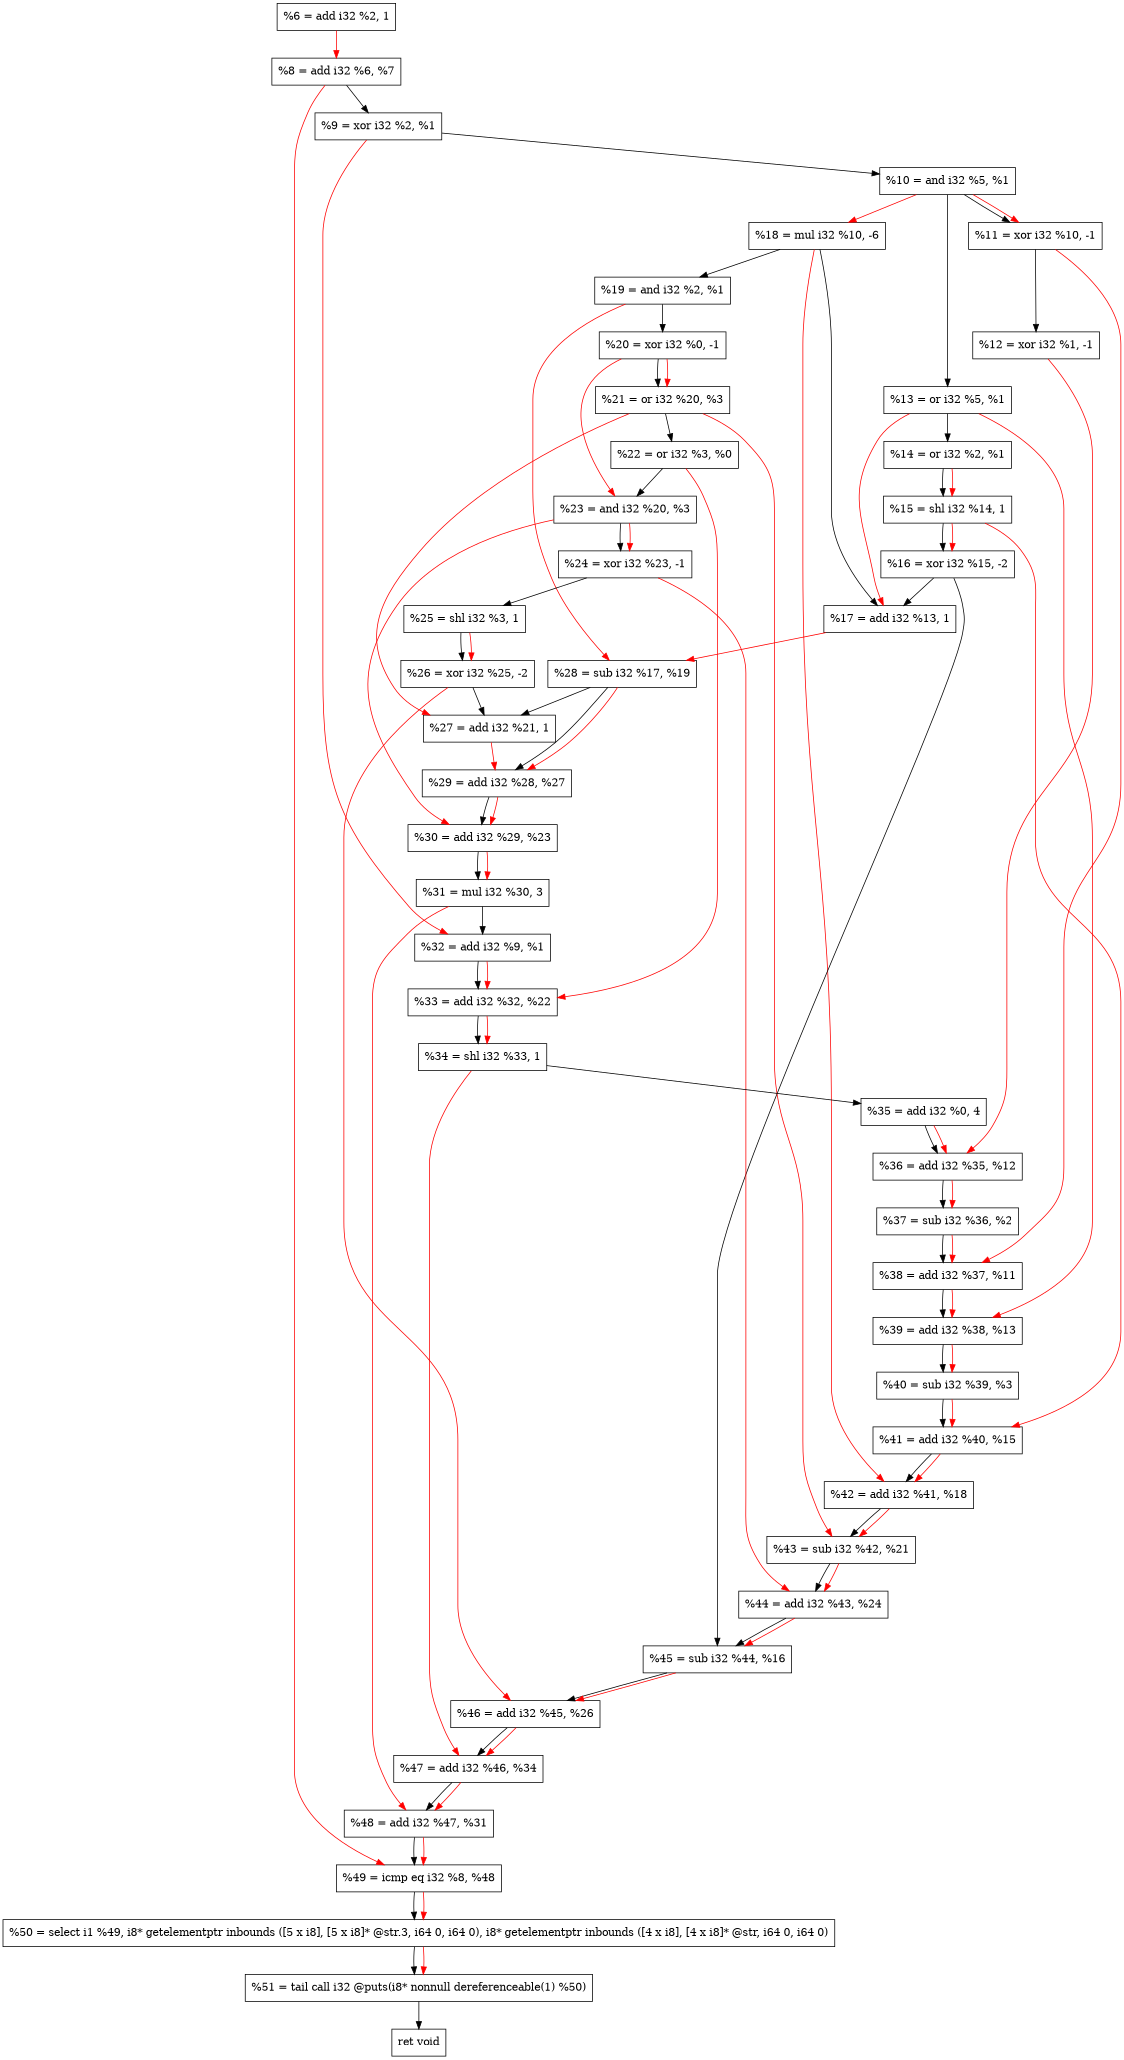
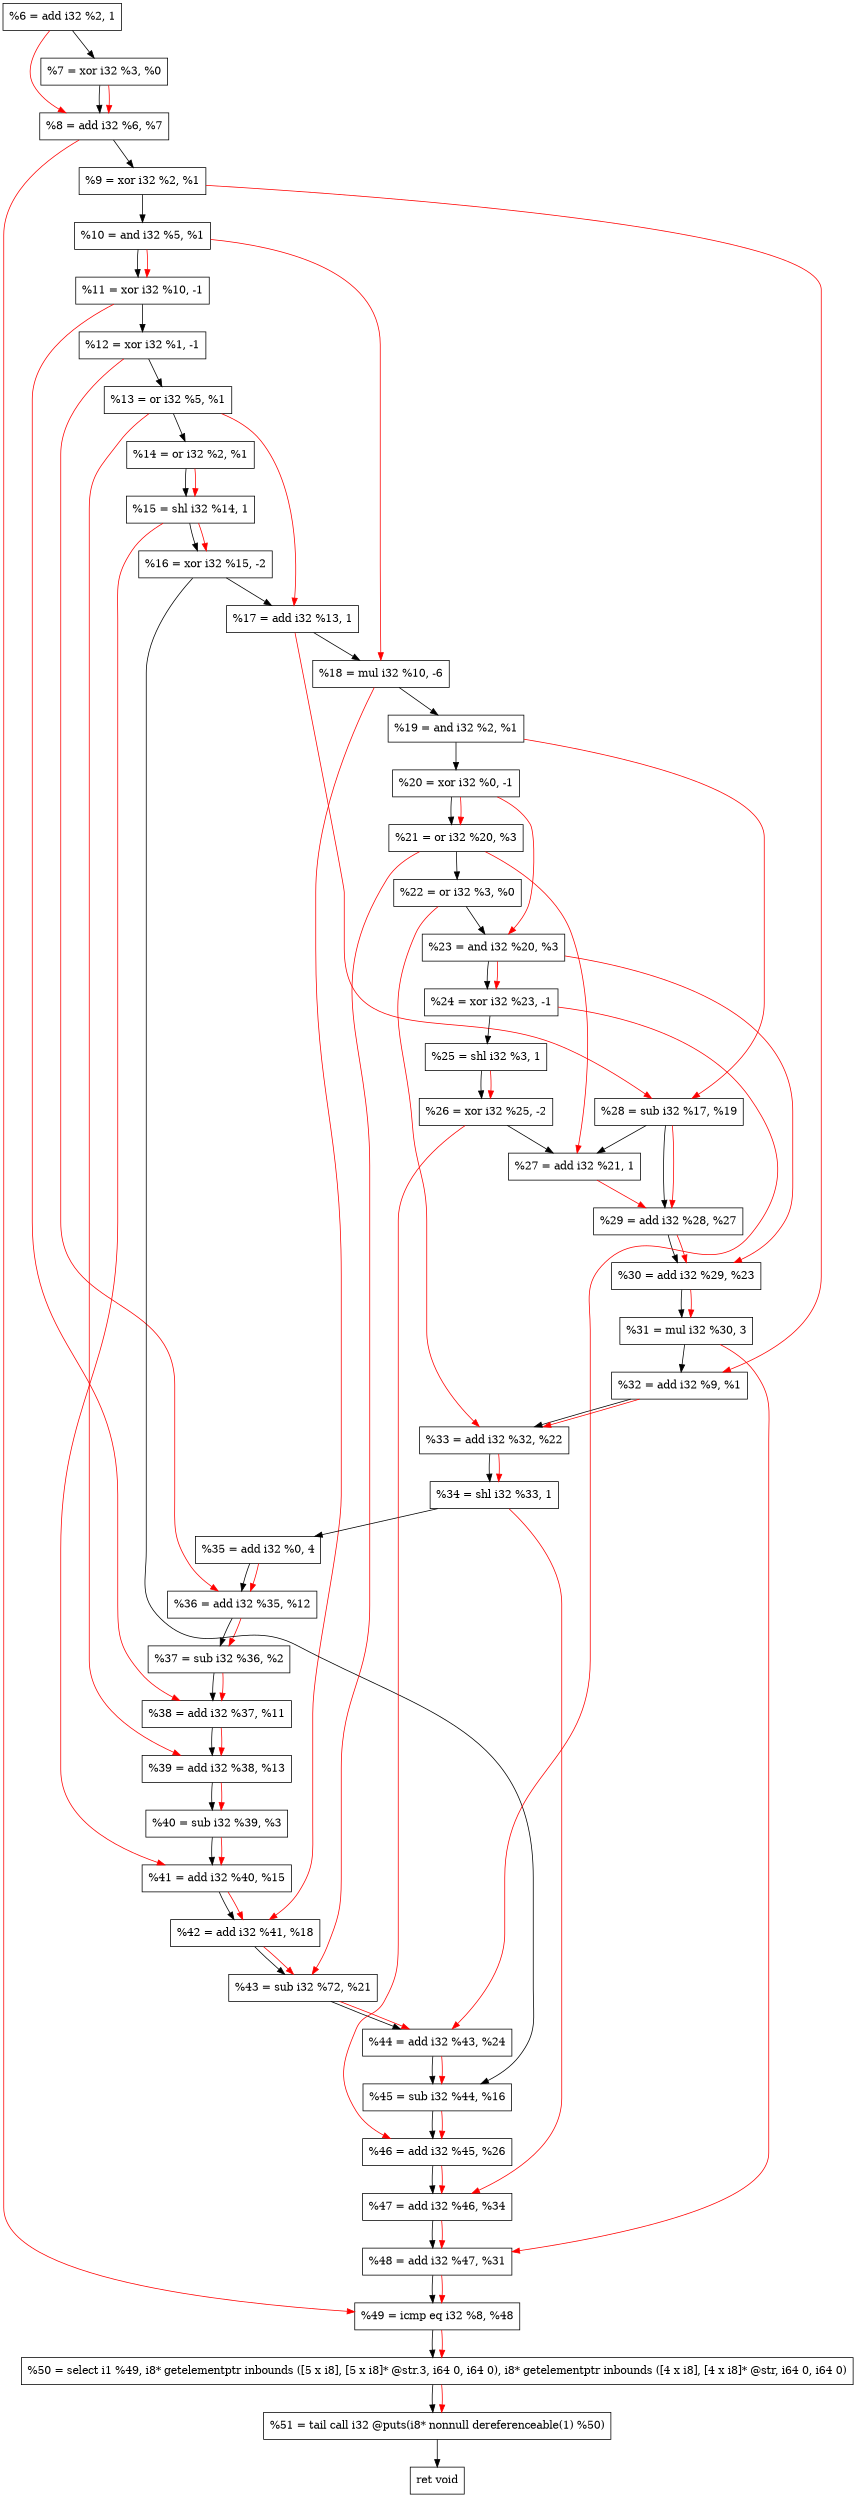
none -> (104, 72)
(948, 287) -> (154, 369)
(831, 430) -> (333, 645)
(841, 1550) -> (303, 1988)
